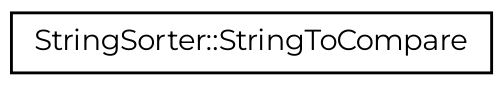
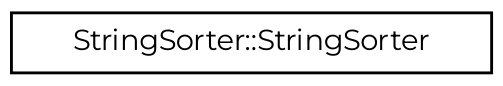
(252, 43) -> (252, 43)
